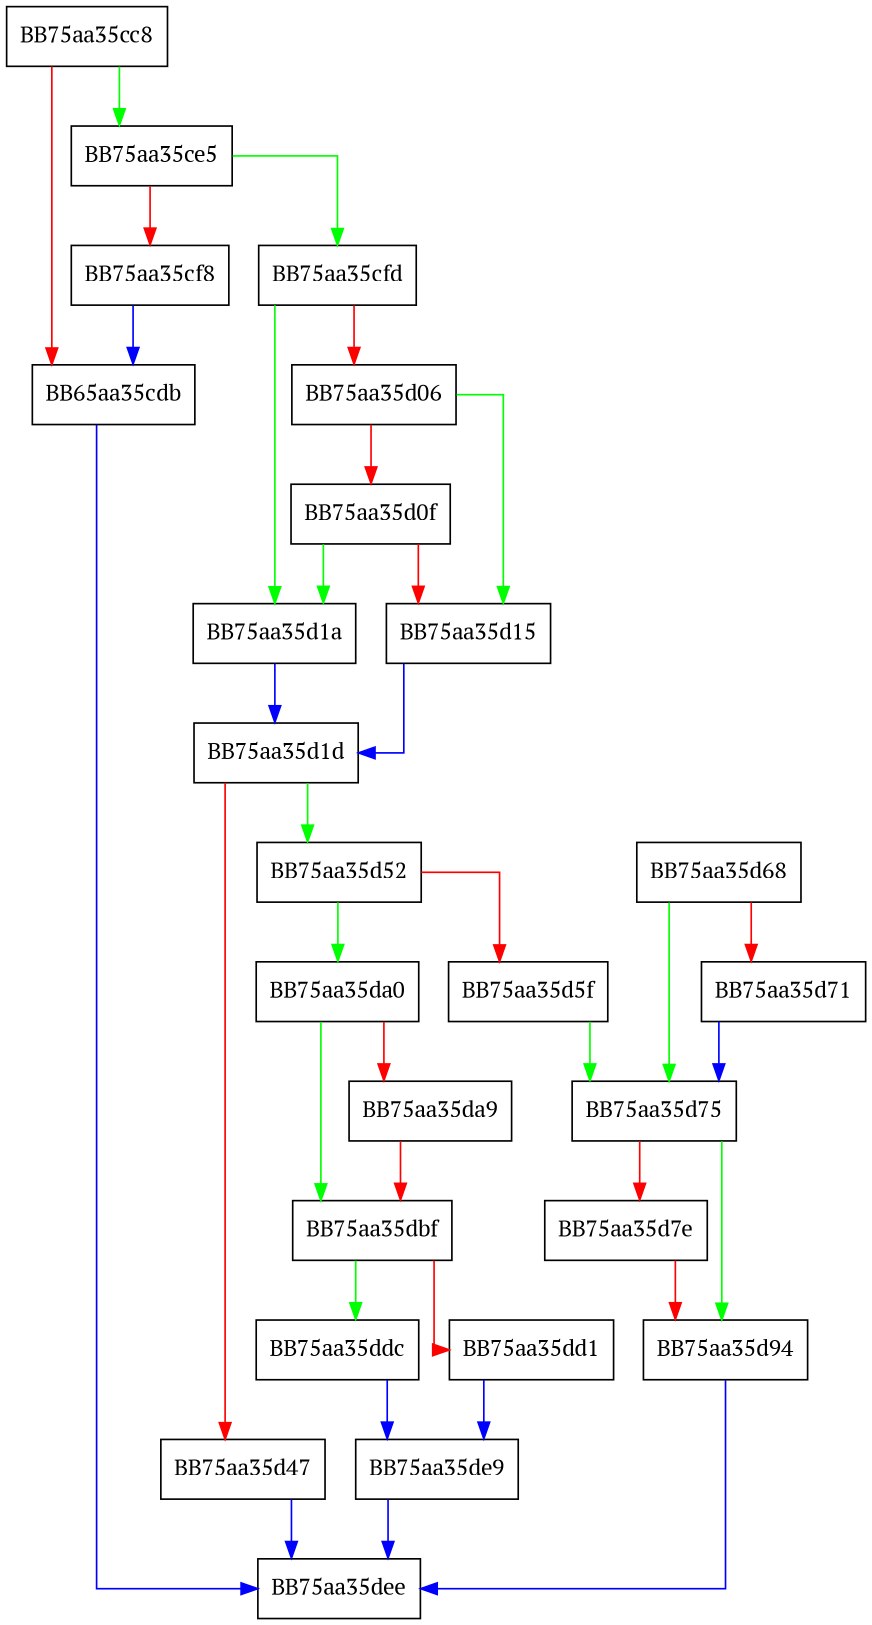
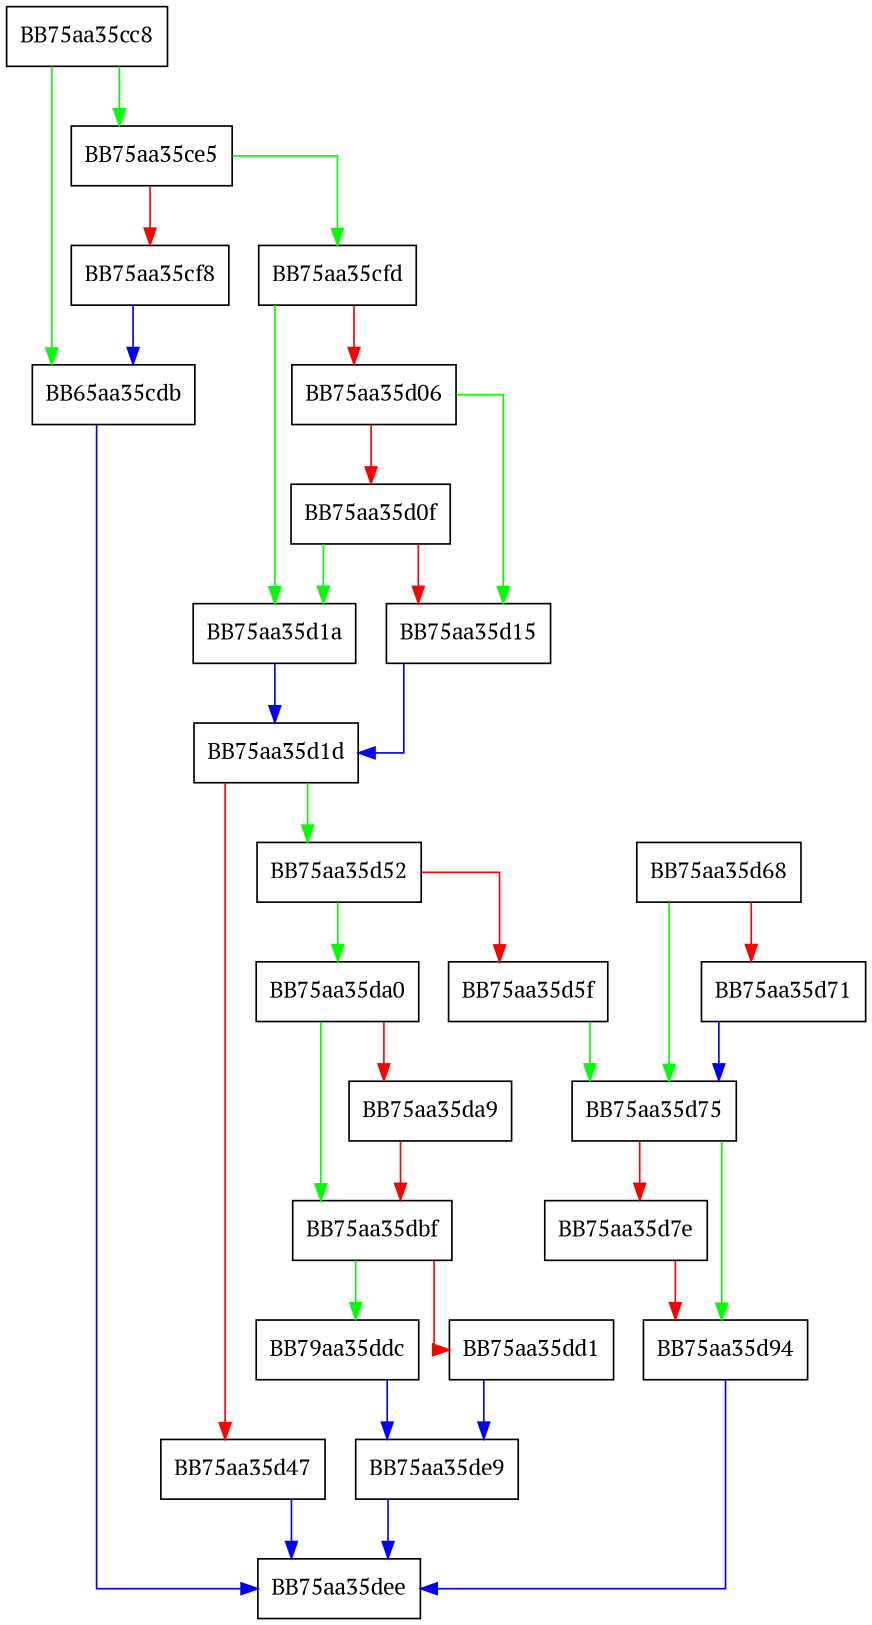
(52, 207) -> (52, 207)
(337, 1350) -> (337, 1350)
